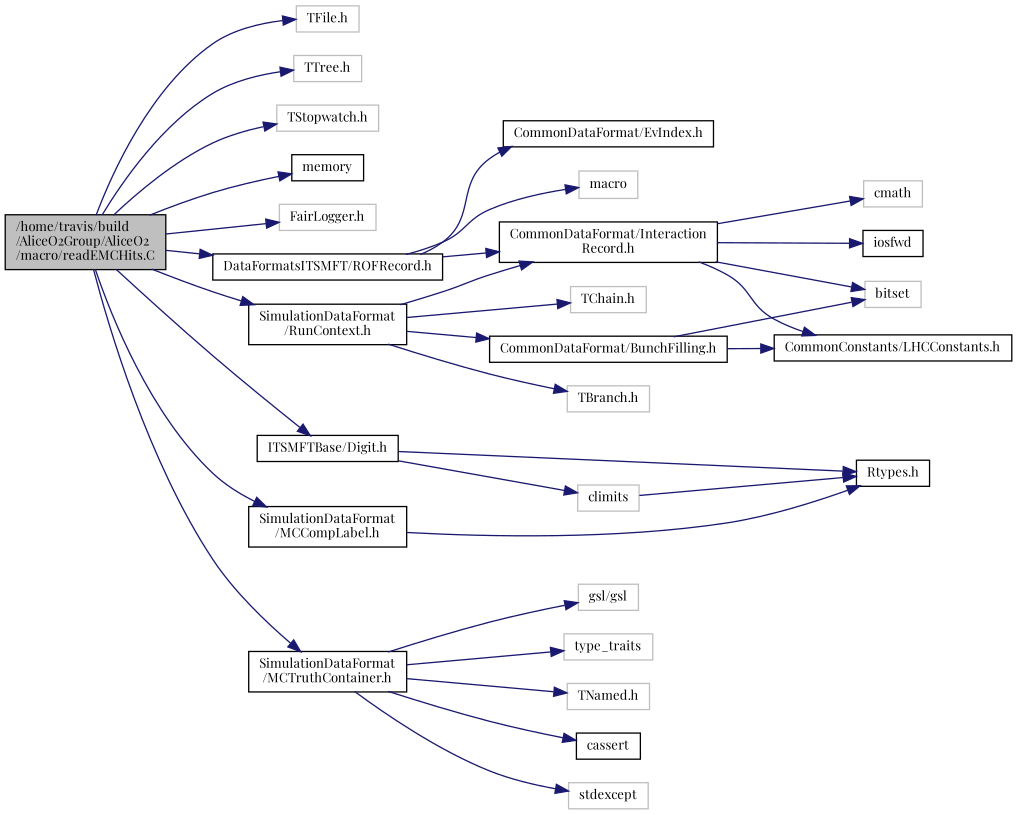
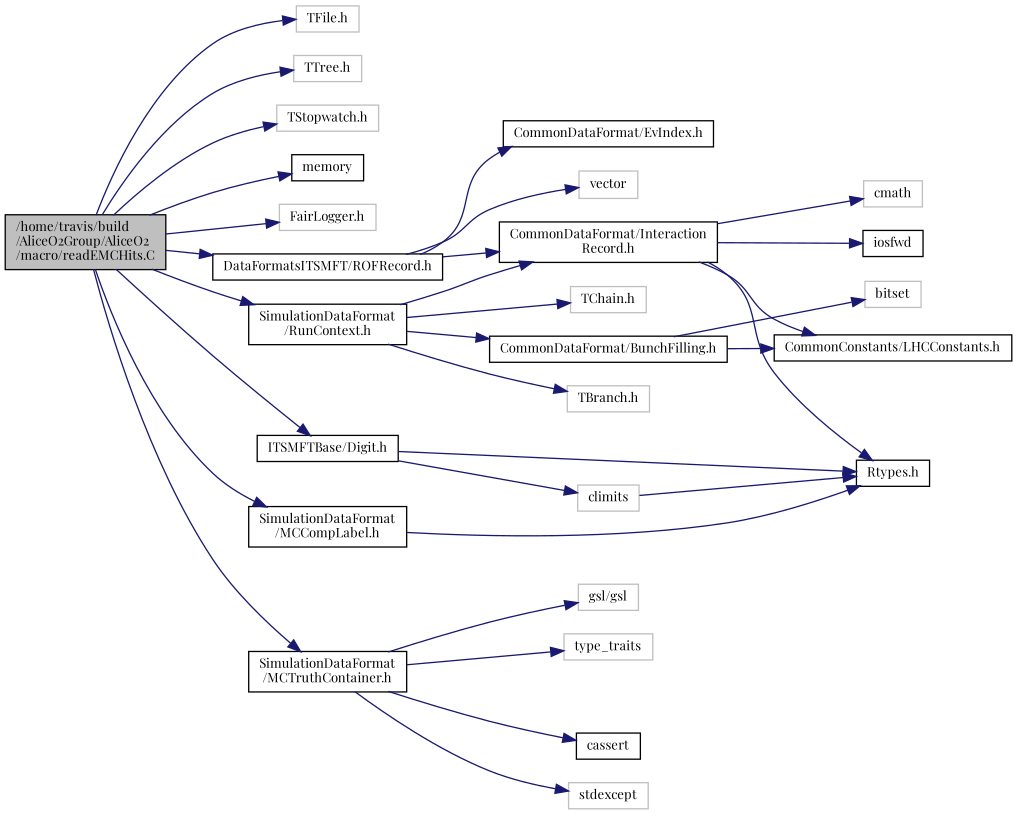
(608, 185) -> (608, 185)
(783, 274) -> (770, 366)
(608, 697) -> none
